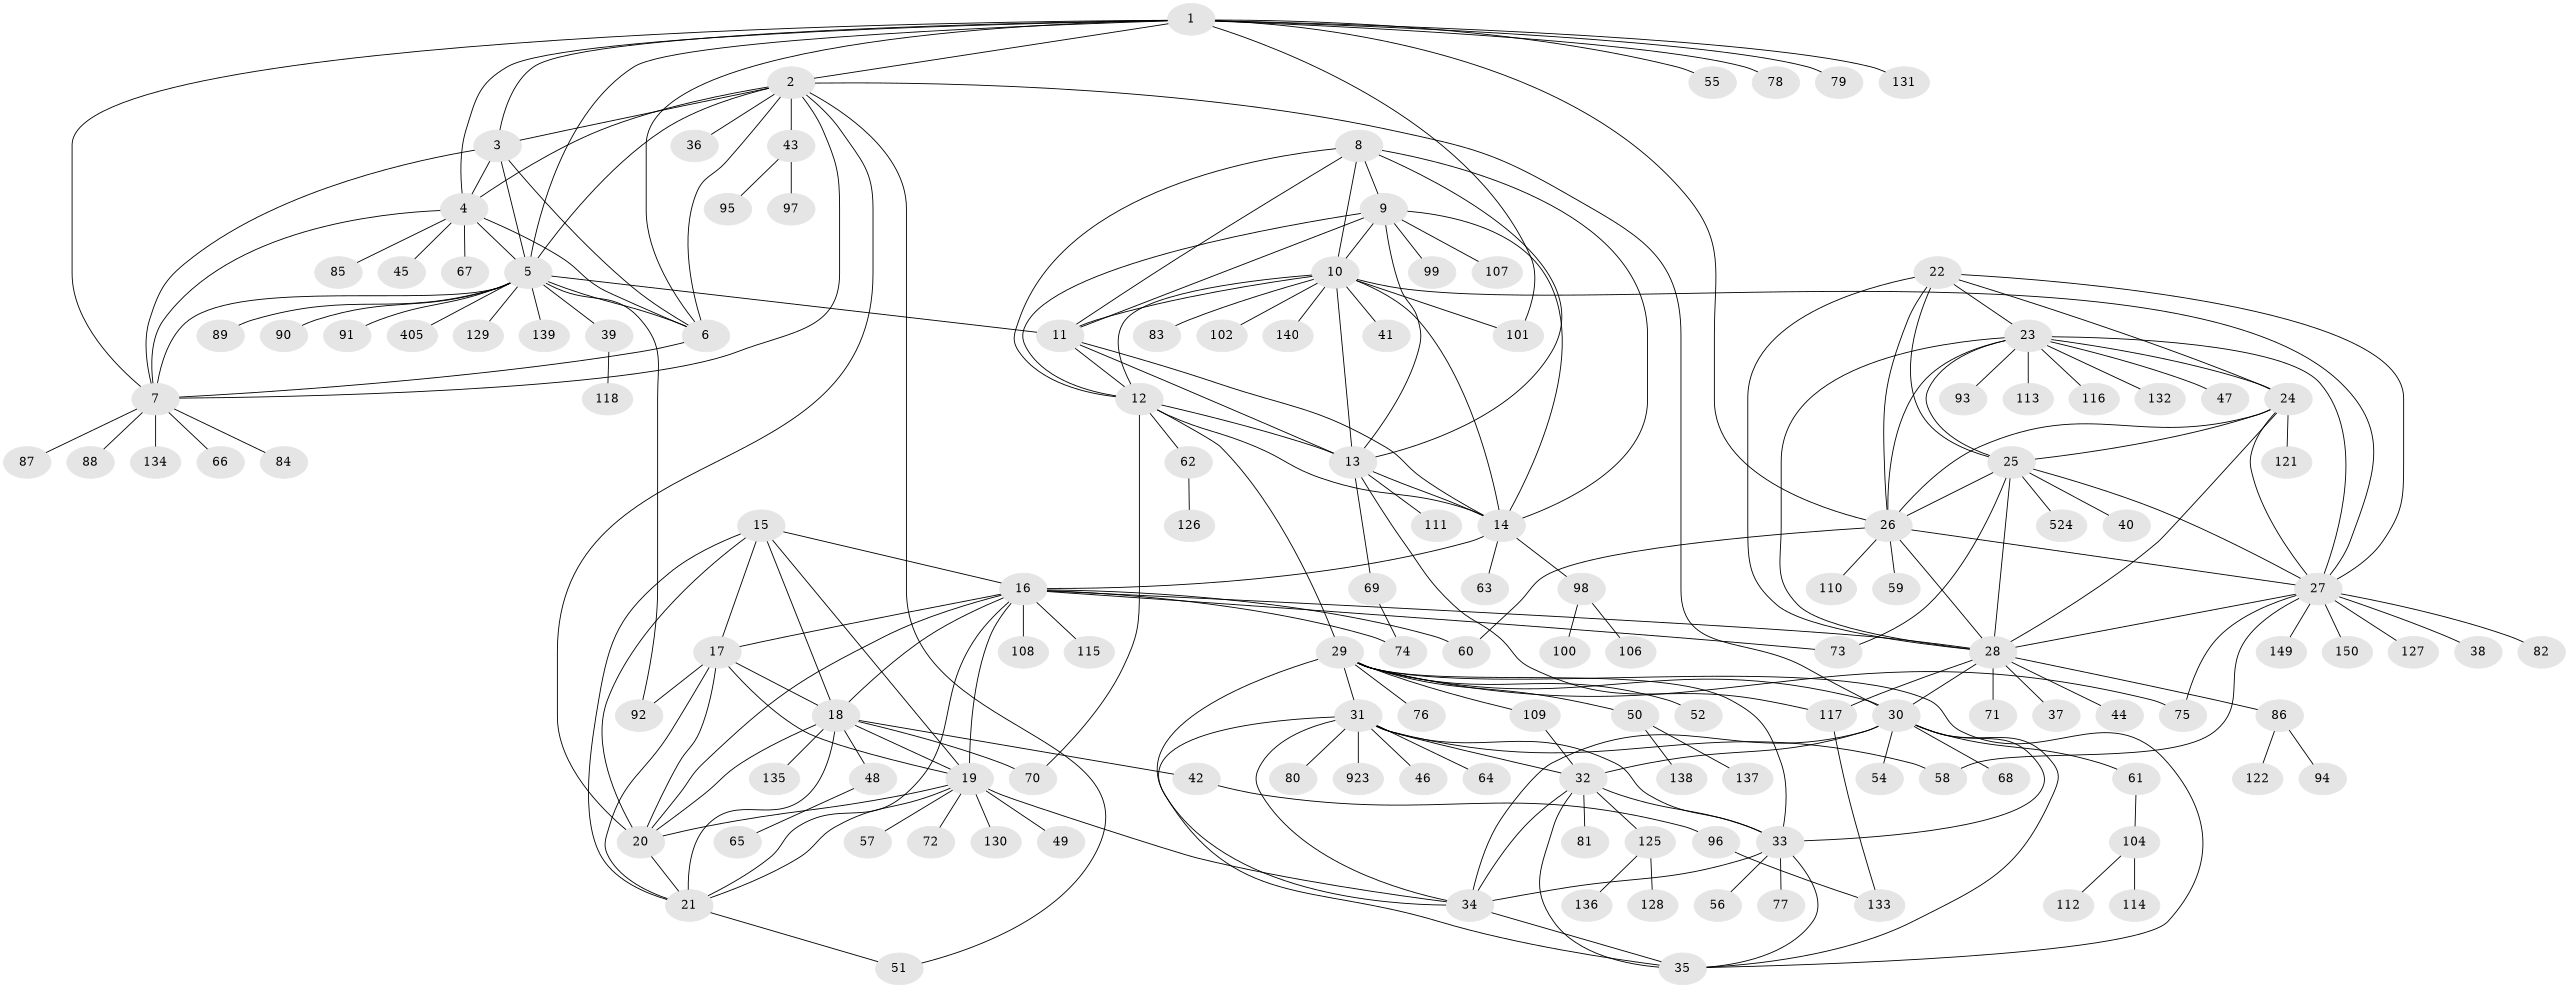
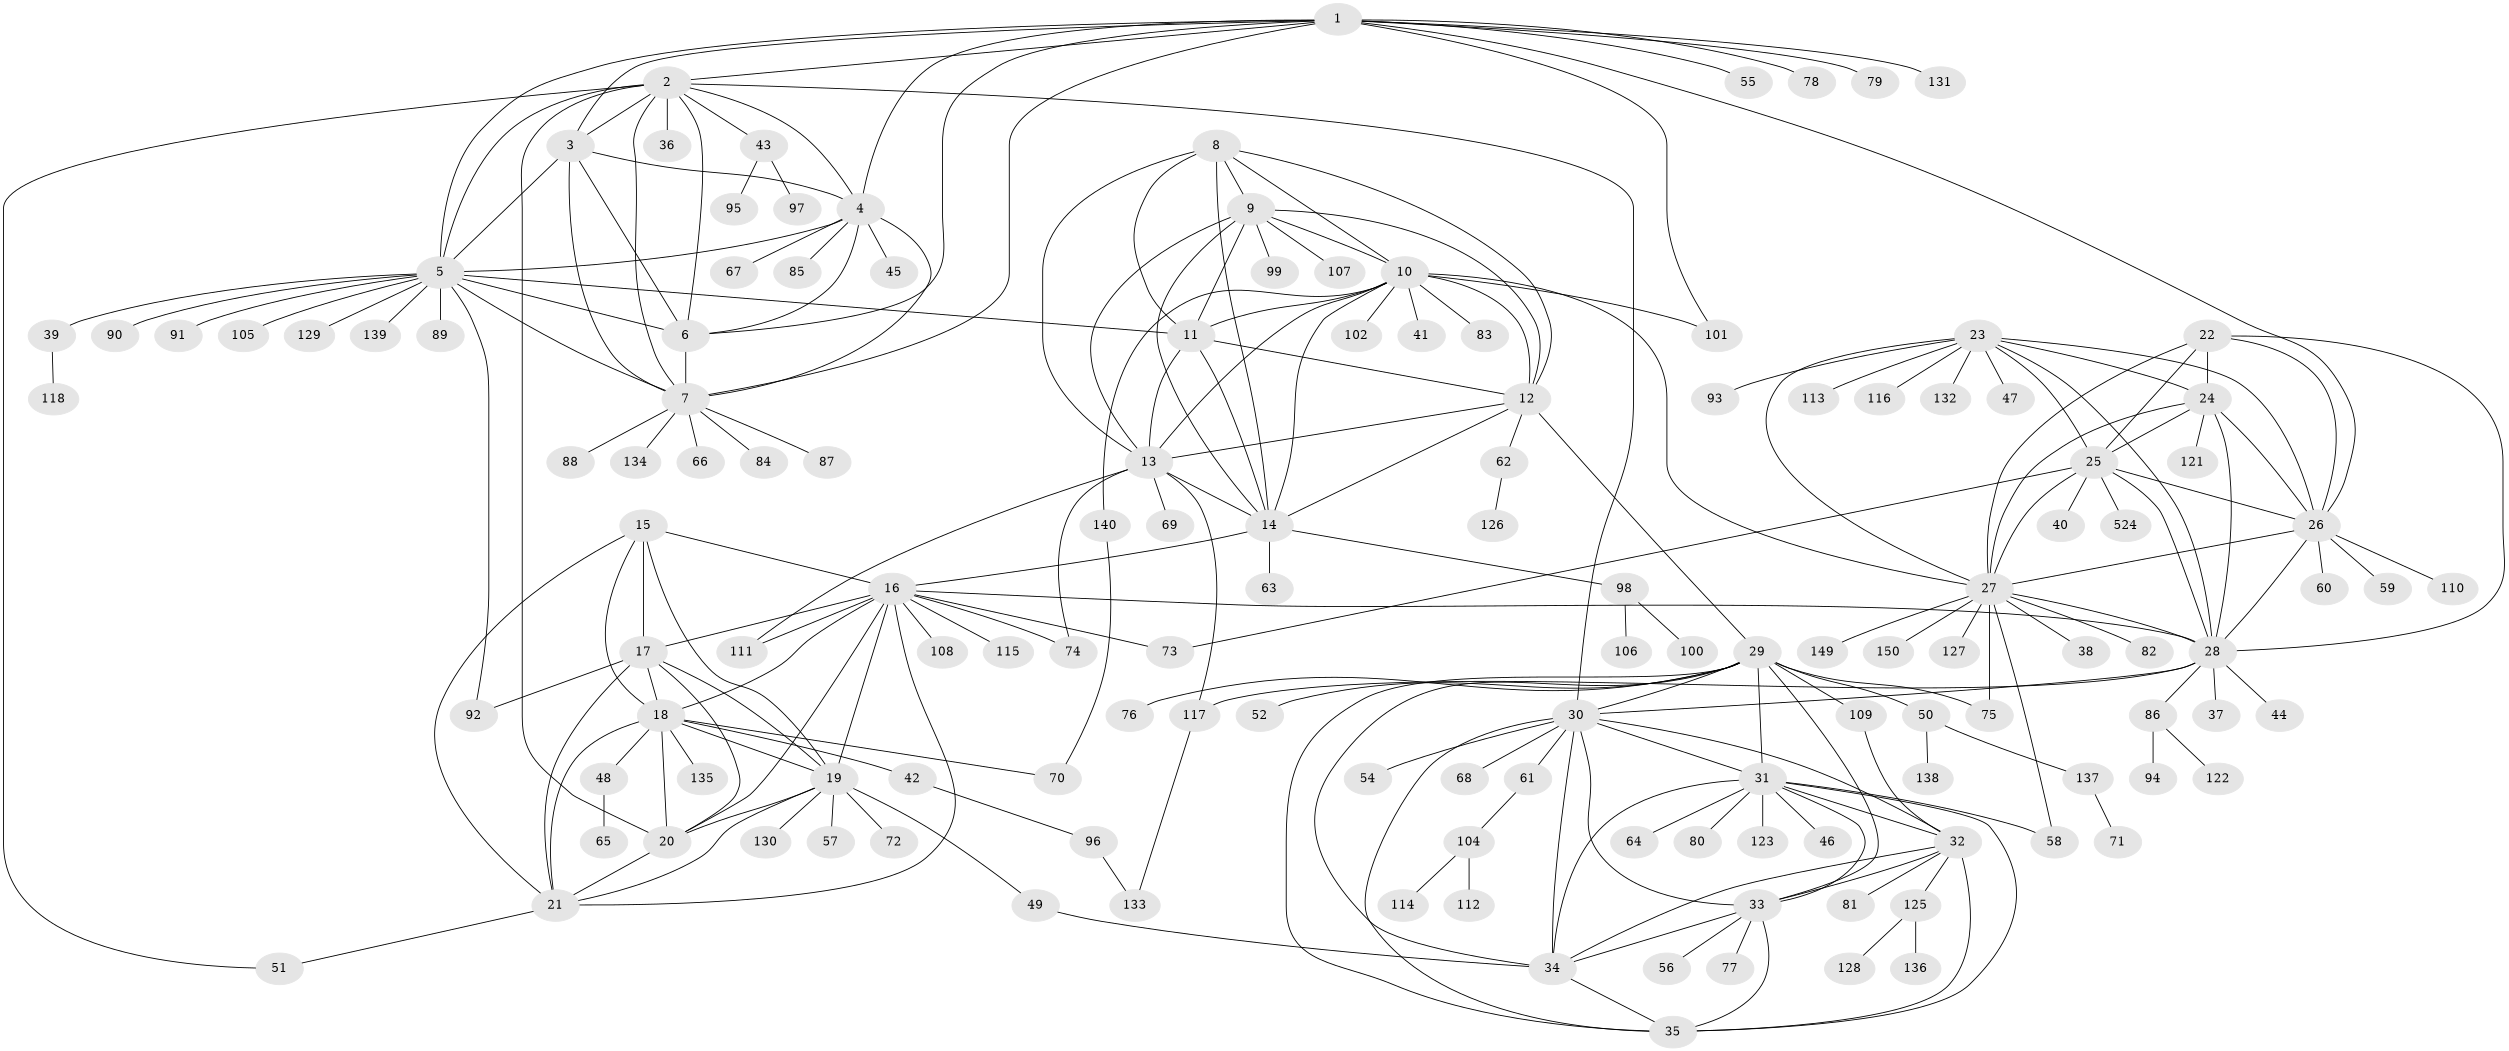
(1983, 304) -> none
(412, 336) -> (244, 336)
(1250, 602) -> (818, 620)
(1139, 605) -> (1107, 657)
(1388, 621) -> (1062, 538)
(626, 663) -> none
(1993, 684) -> (2103, 811)
none -> (1670, 747)
(1358, 779) -> (1763, 842)
(1213, 862) -> (1292, 946)
